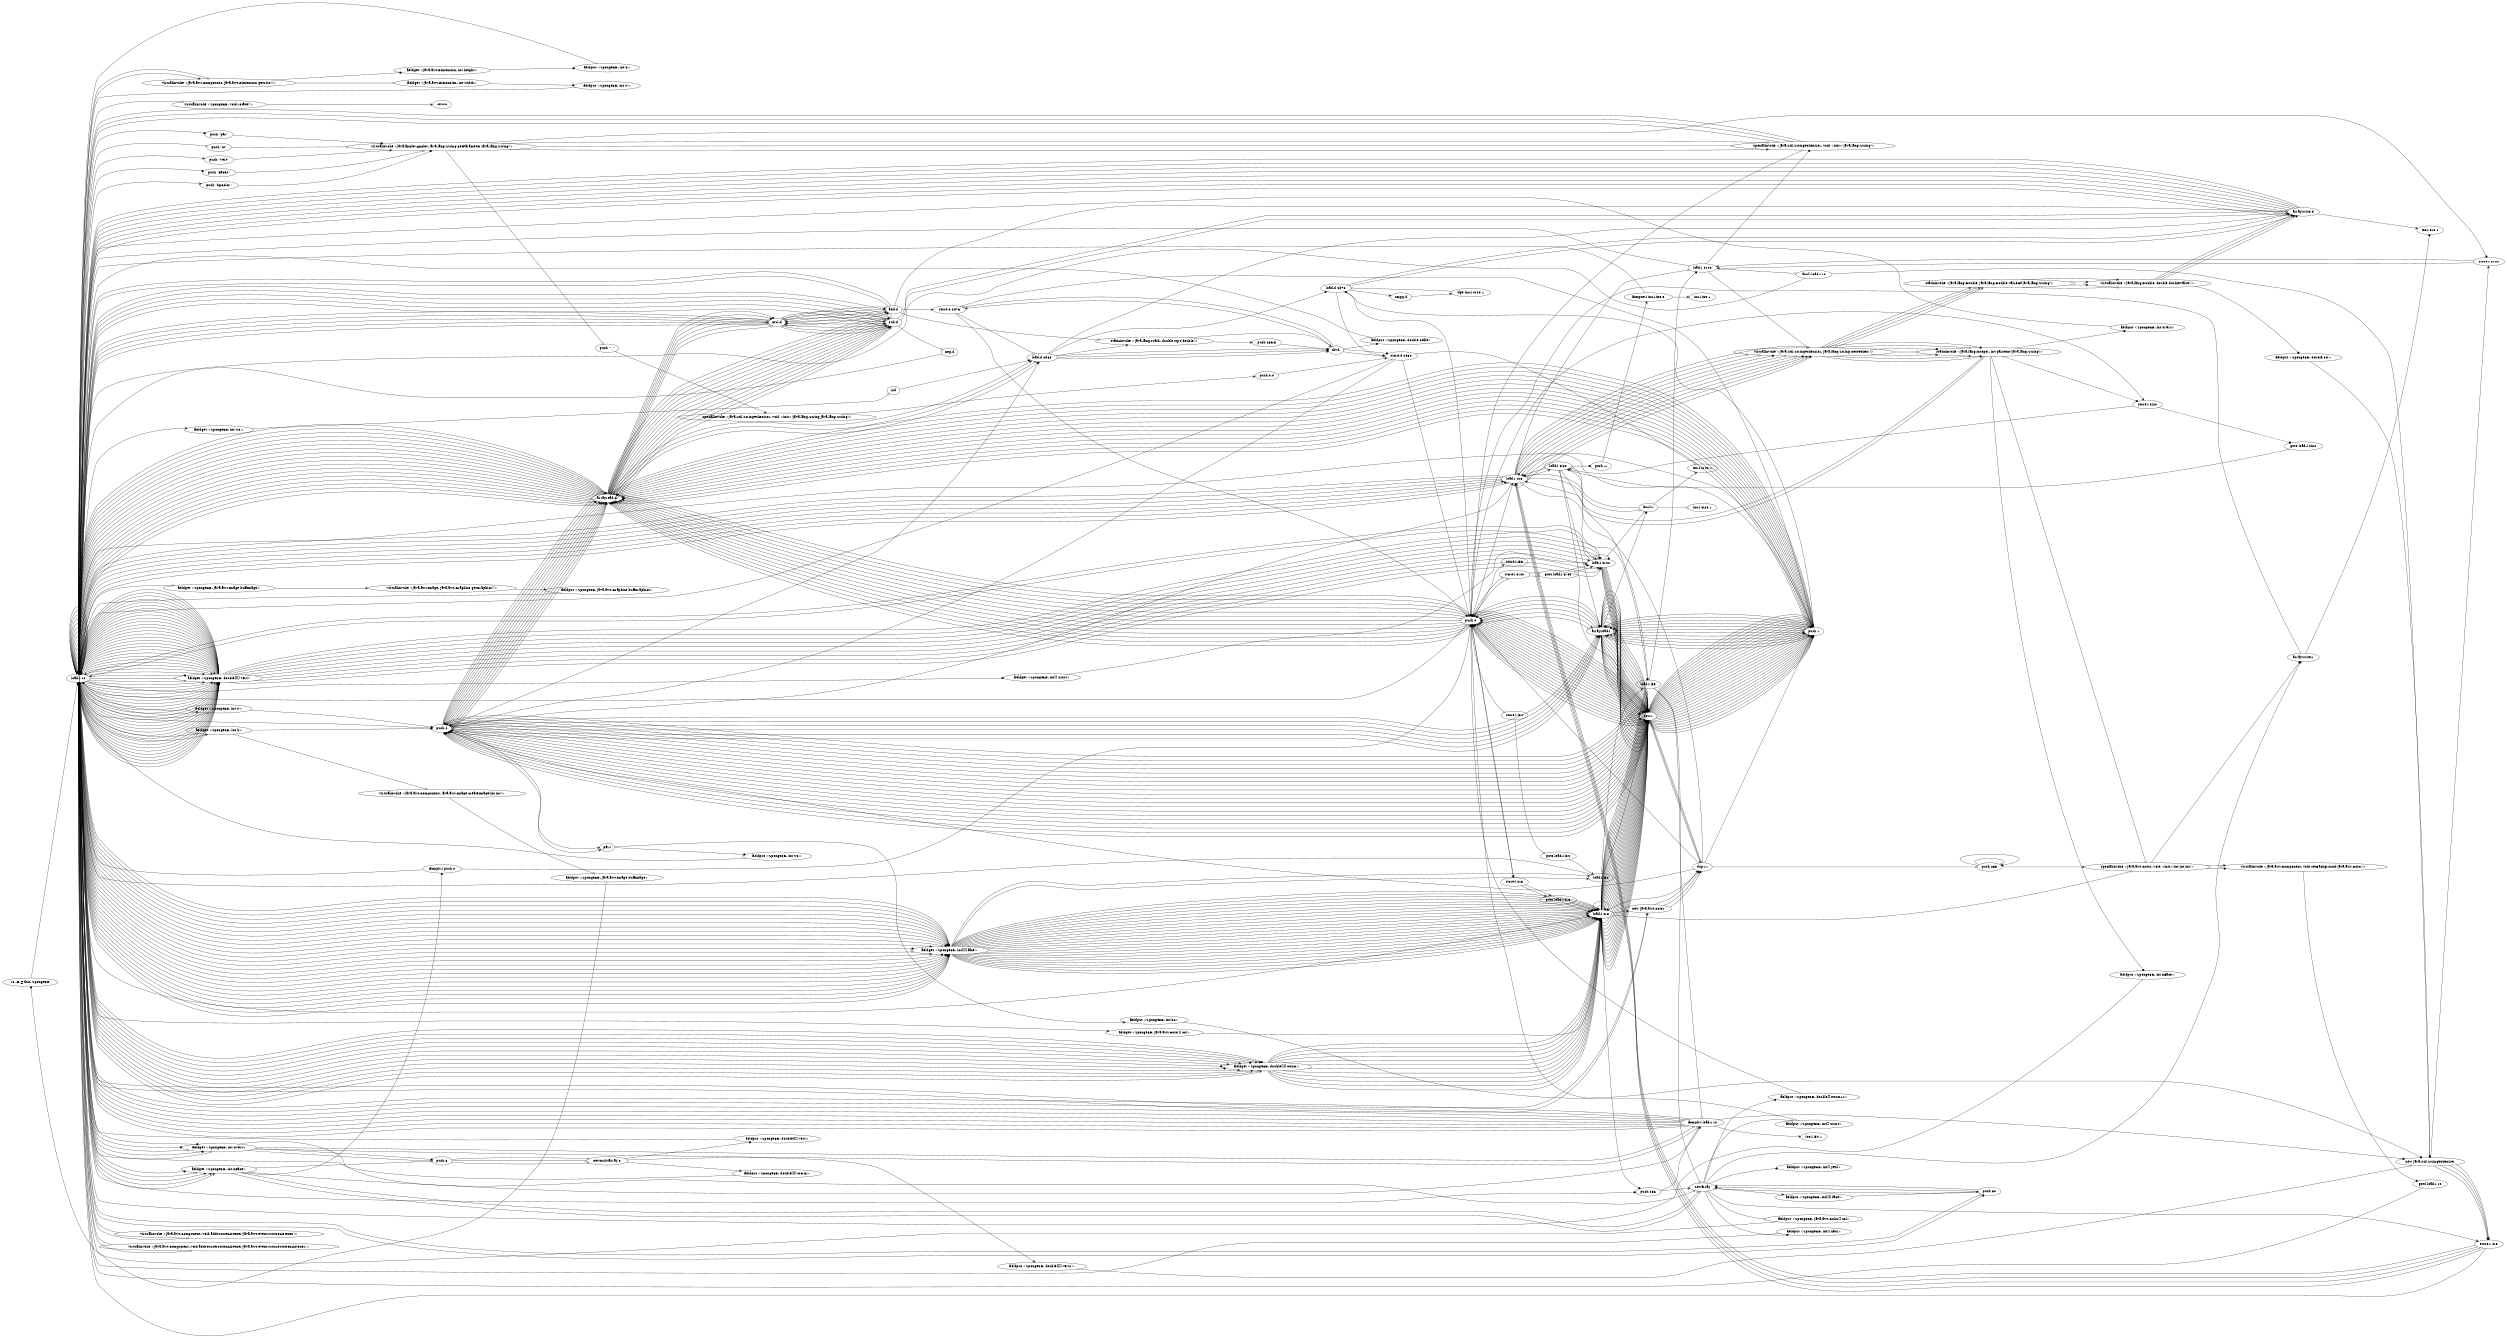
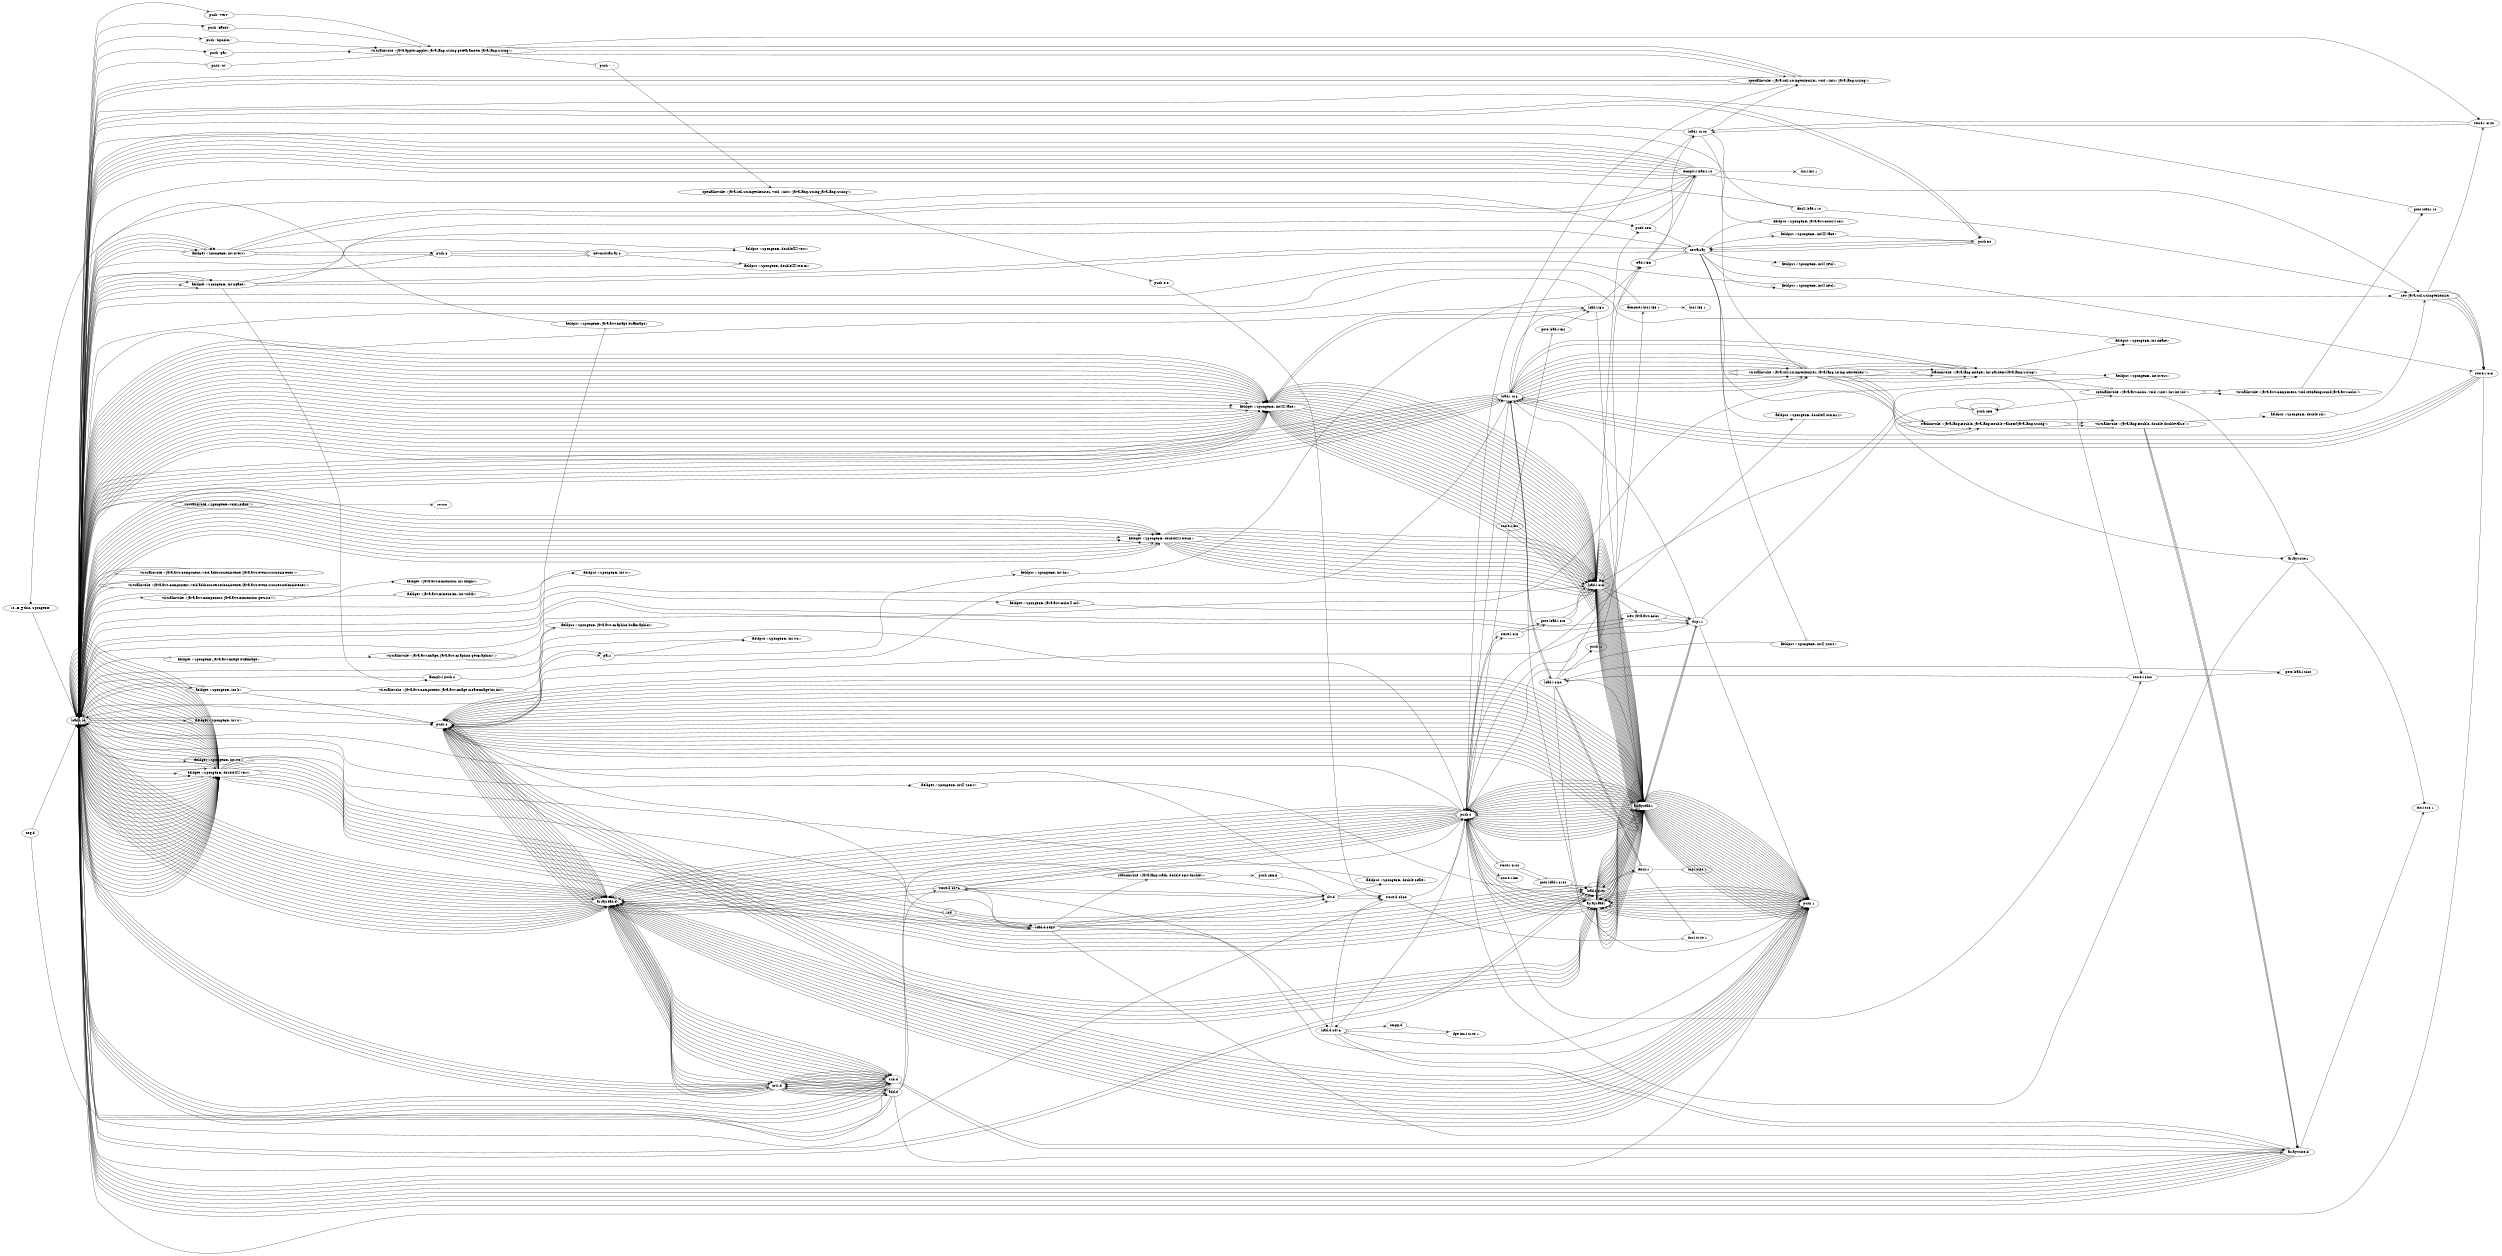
(607, 68) -> none
(1648, 297) -> (1643, 308)
(919, 339) -> (335, 1117)
(1648, 716) -> (1643, 806)
(1042, 1266) -> none
